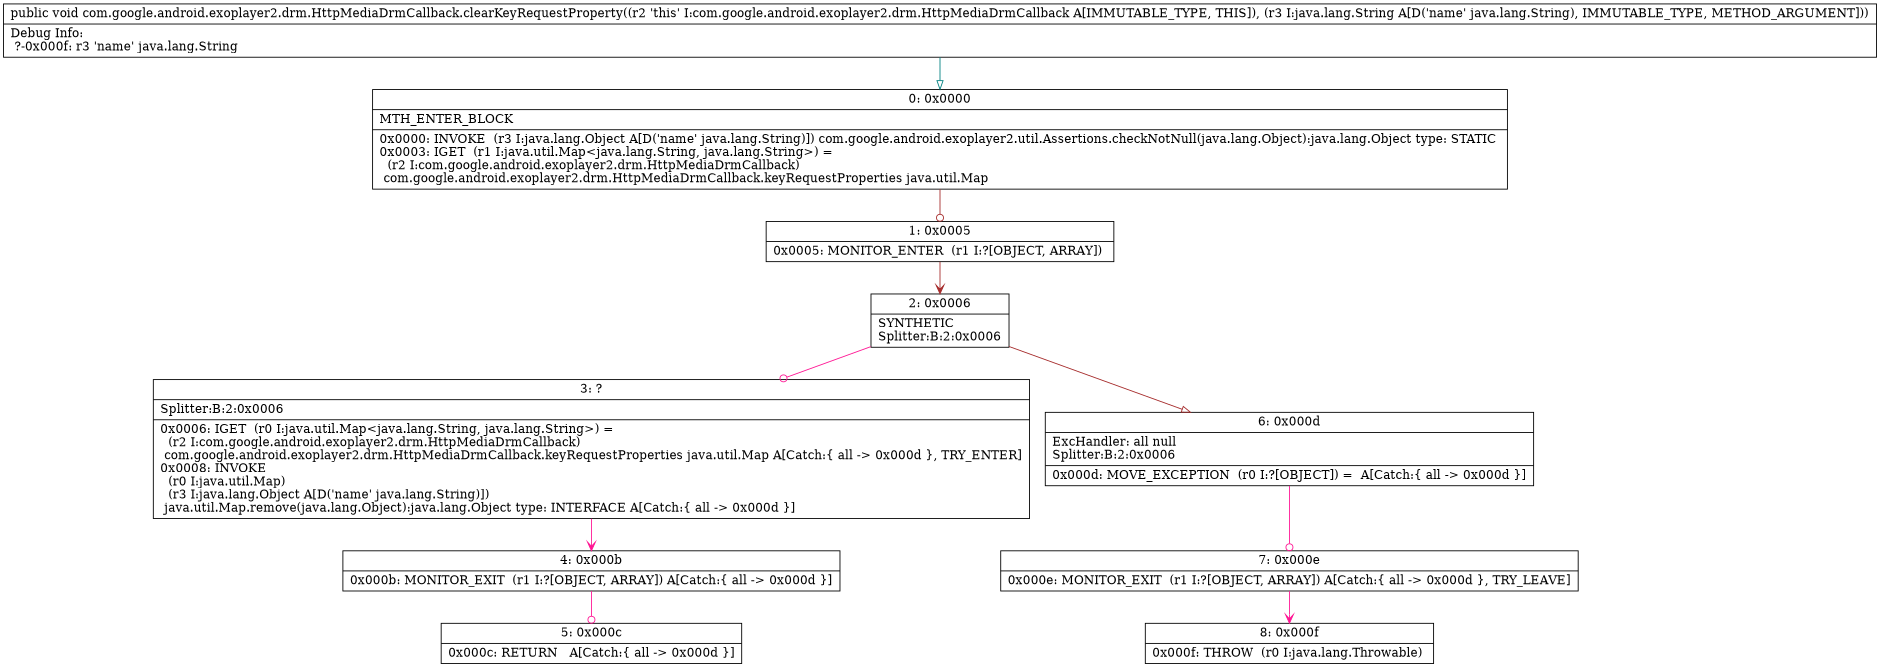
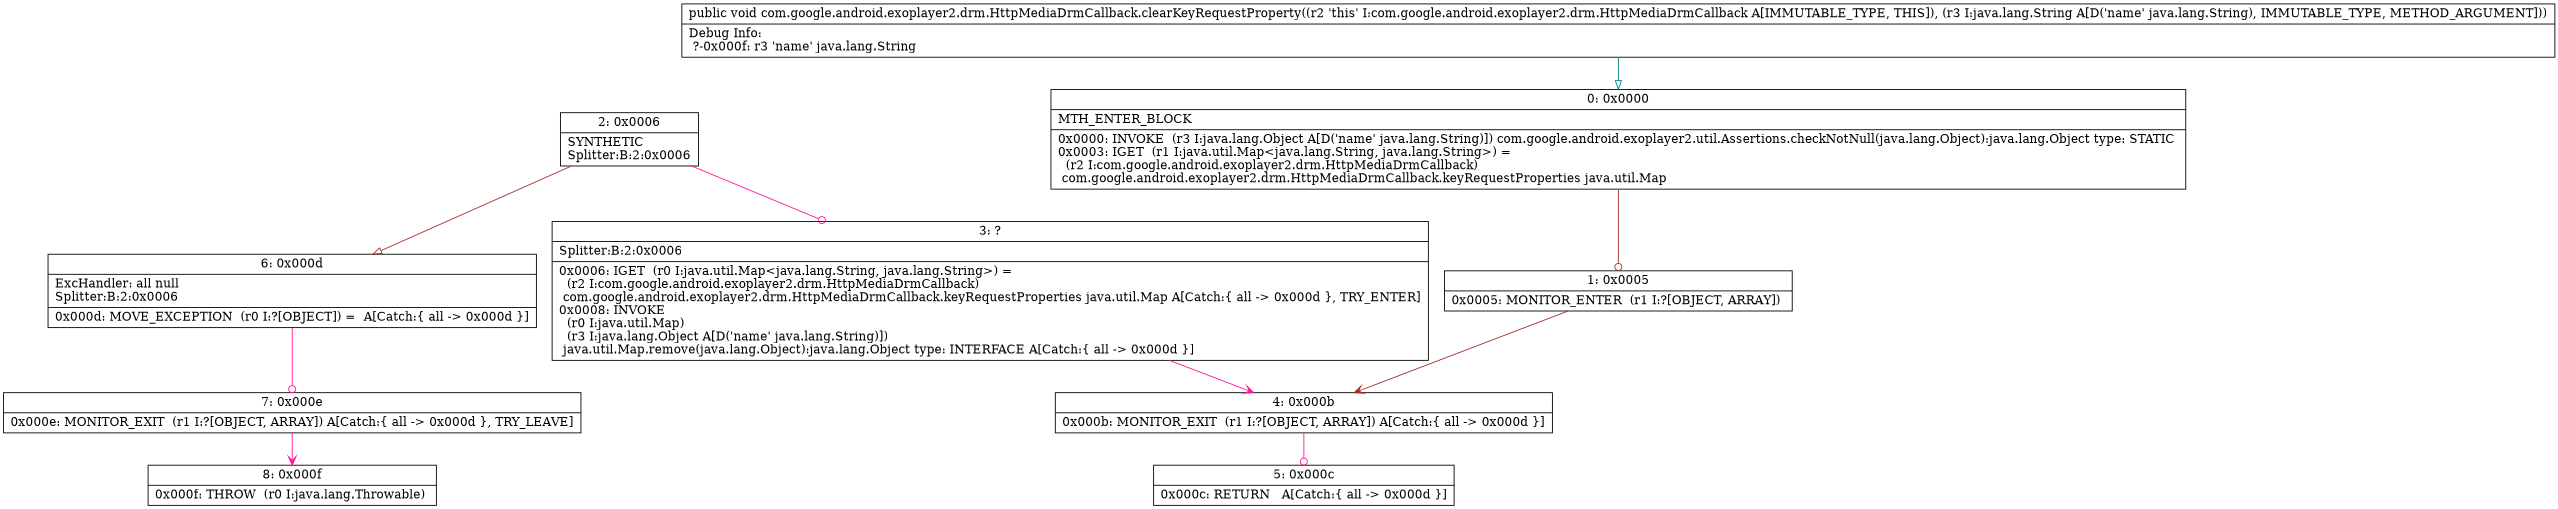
(940, 273) -> (1465, 350)
